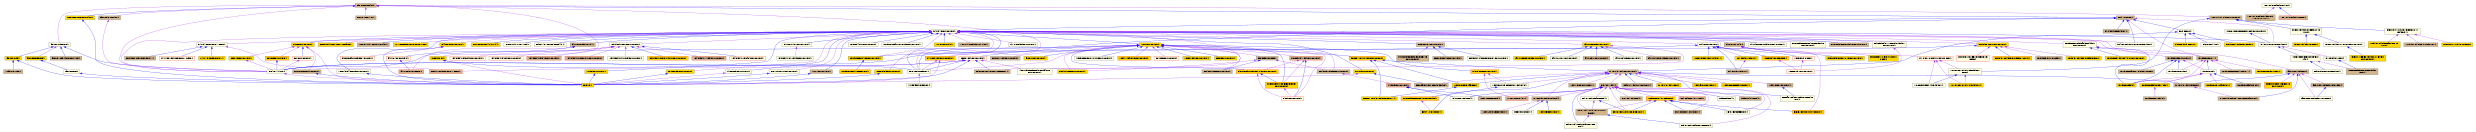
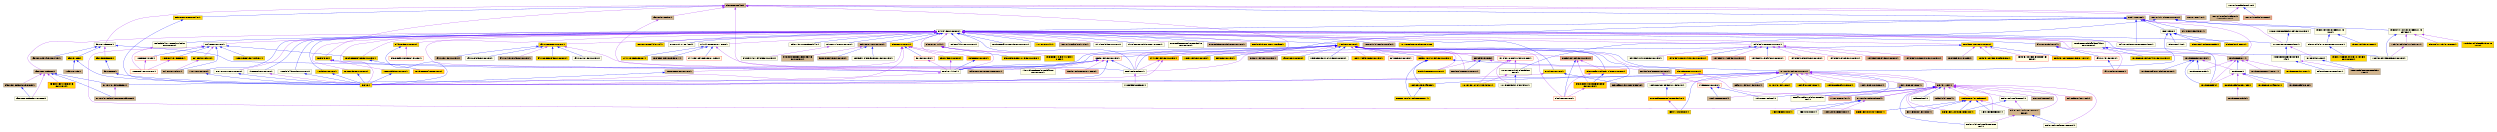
none -> (2389, 58)
(72, 72) -> (110, 72)
(1398, 85) -> (1709, 85)
